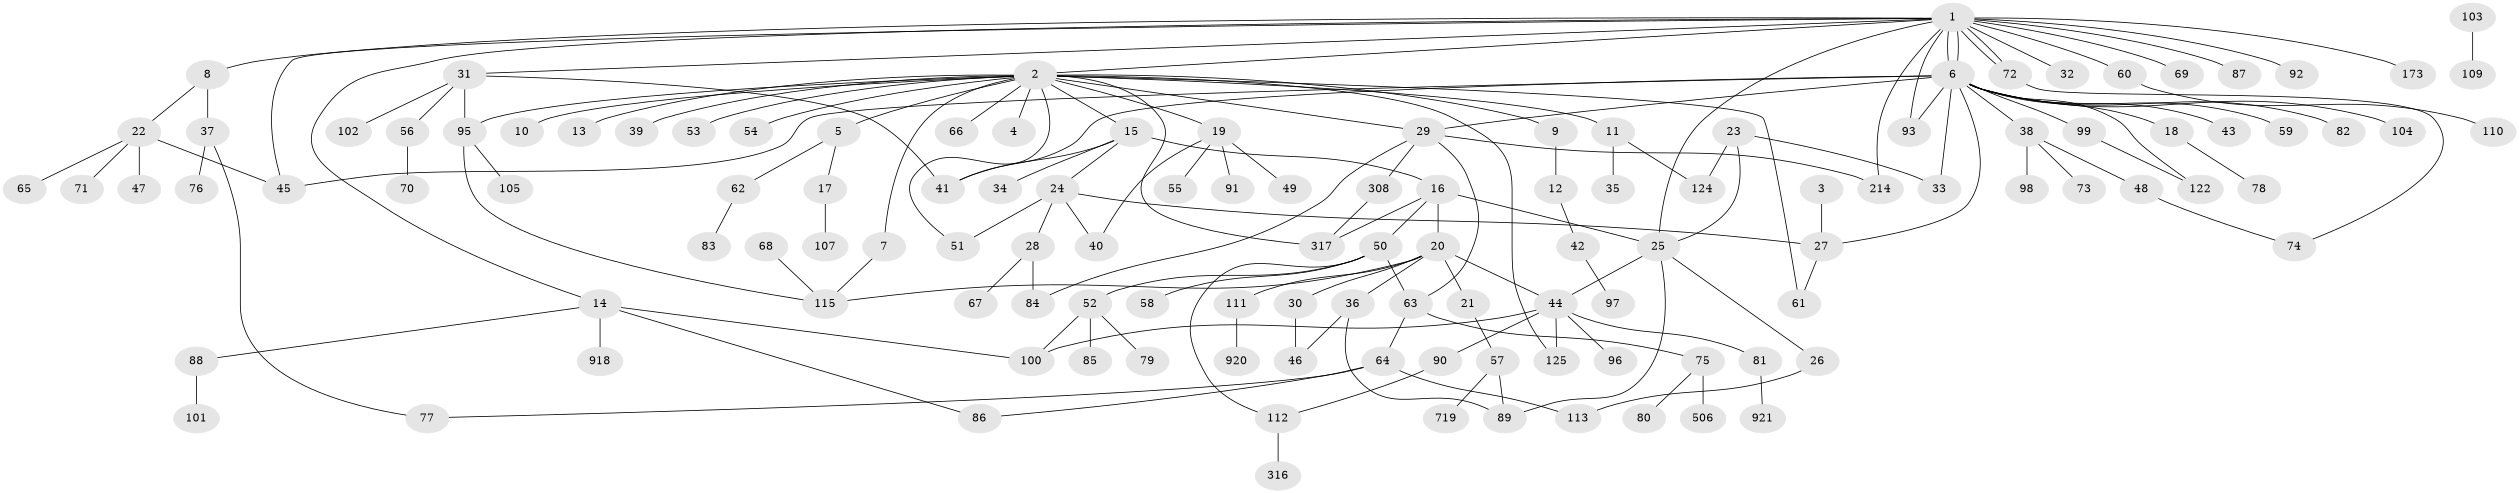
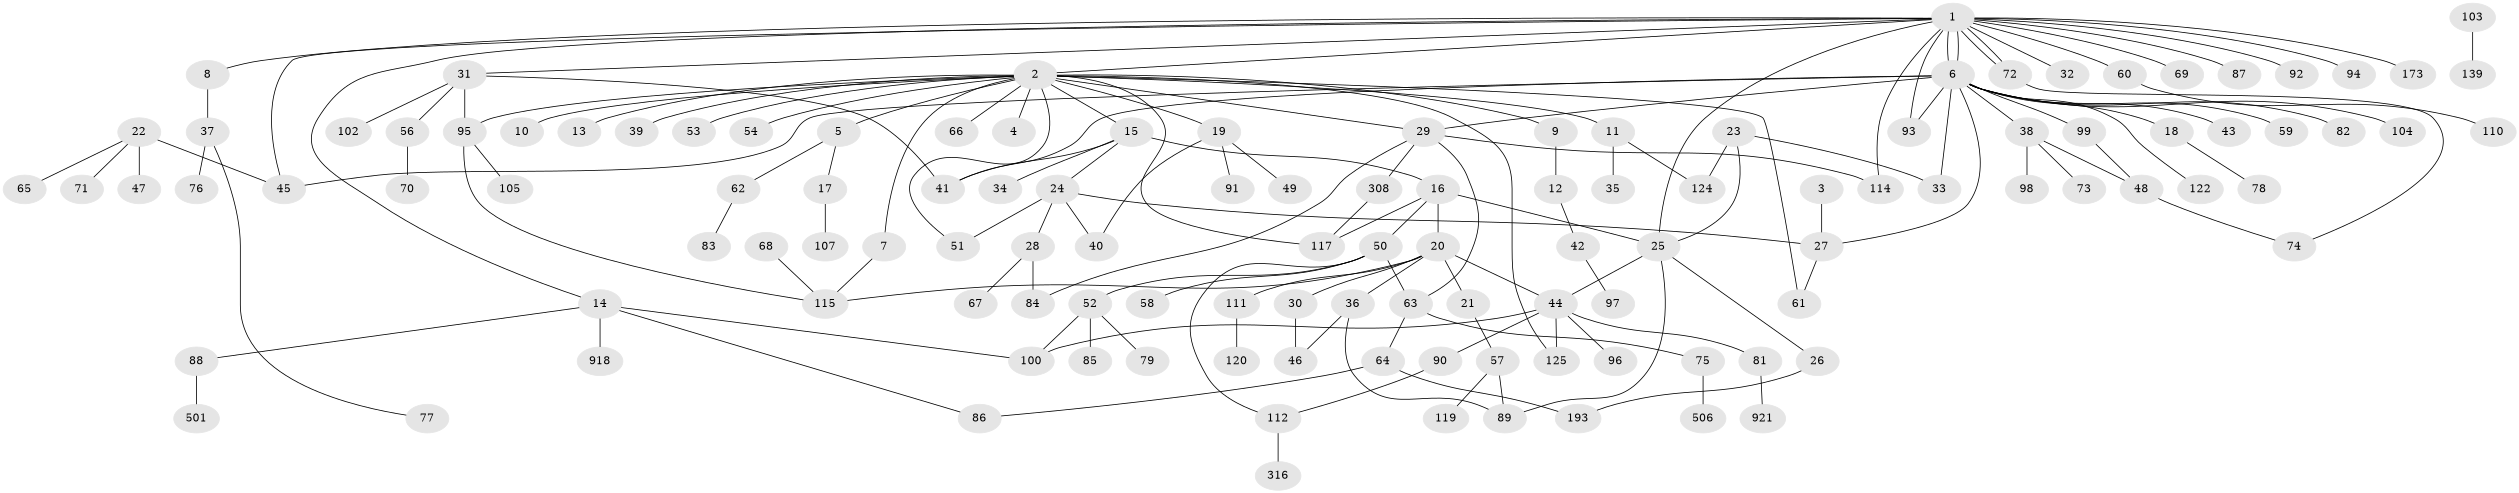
none -> (2354, 75)
(2473, 75) -> (2473, 75)
(173, 103) -> none
(2142, 161) -> (2113, 161)
(1175, 189) -> none
(1881, 189) -> (1881, 189)
(1322, 247) -> (1322, 247)
(1237, 361) -> (1237, 361)
(907, 403) -> none
(197, 419) -> (197, 419)
(1446, 419) -> (1446, 419)
(1578, 419) -> (1578, 419)
(1644, 419) -> none
